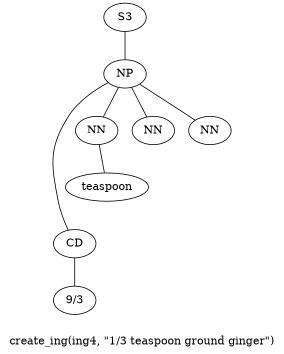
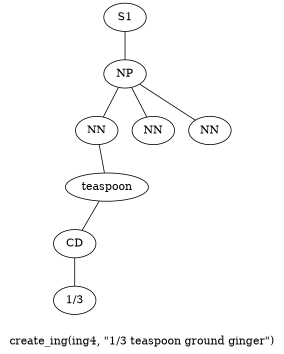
(125, 17) -> (125, 17)
(55, 147) -> (91, 216)
(75, 300) -> (75, 300)
